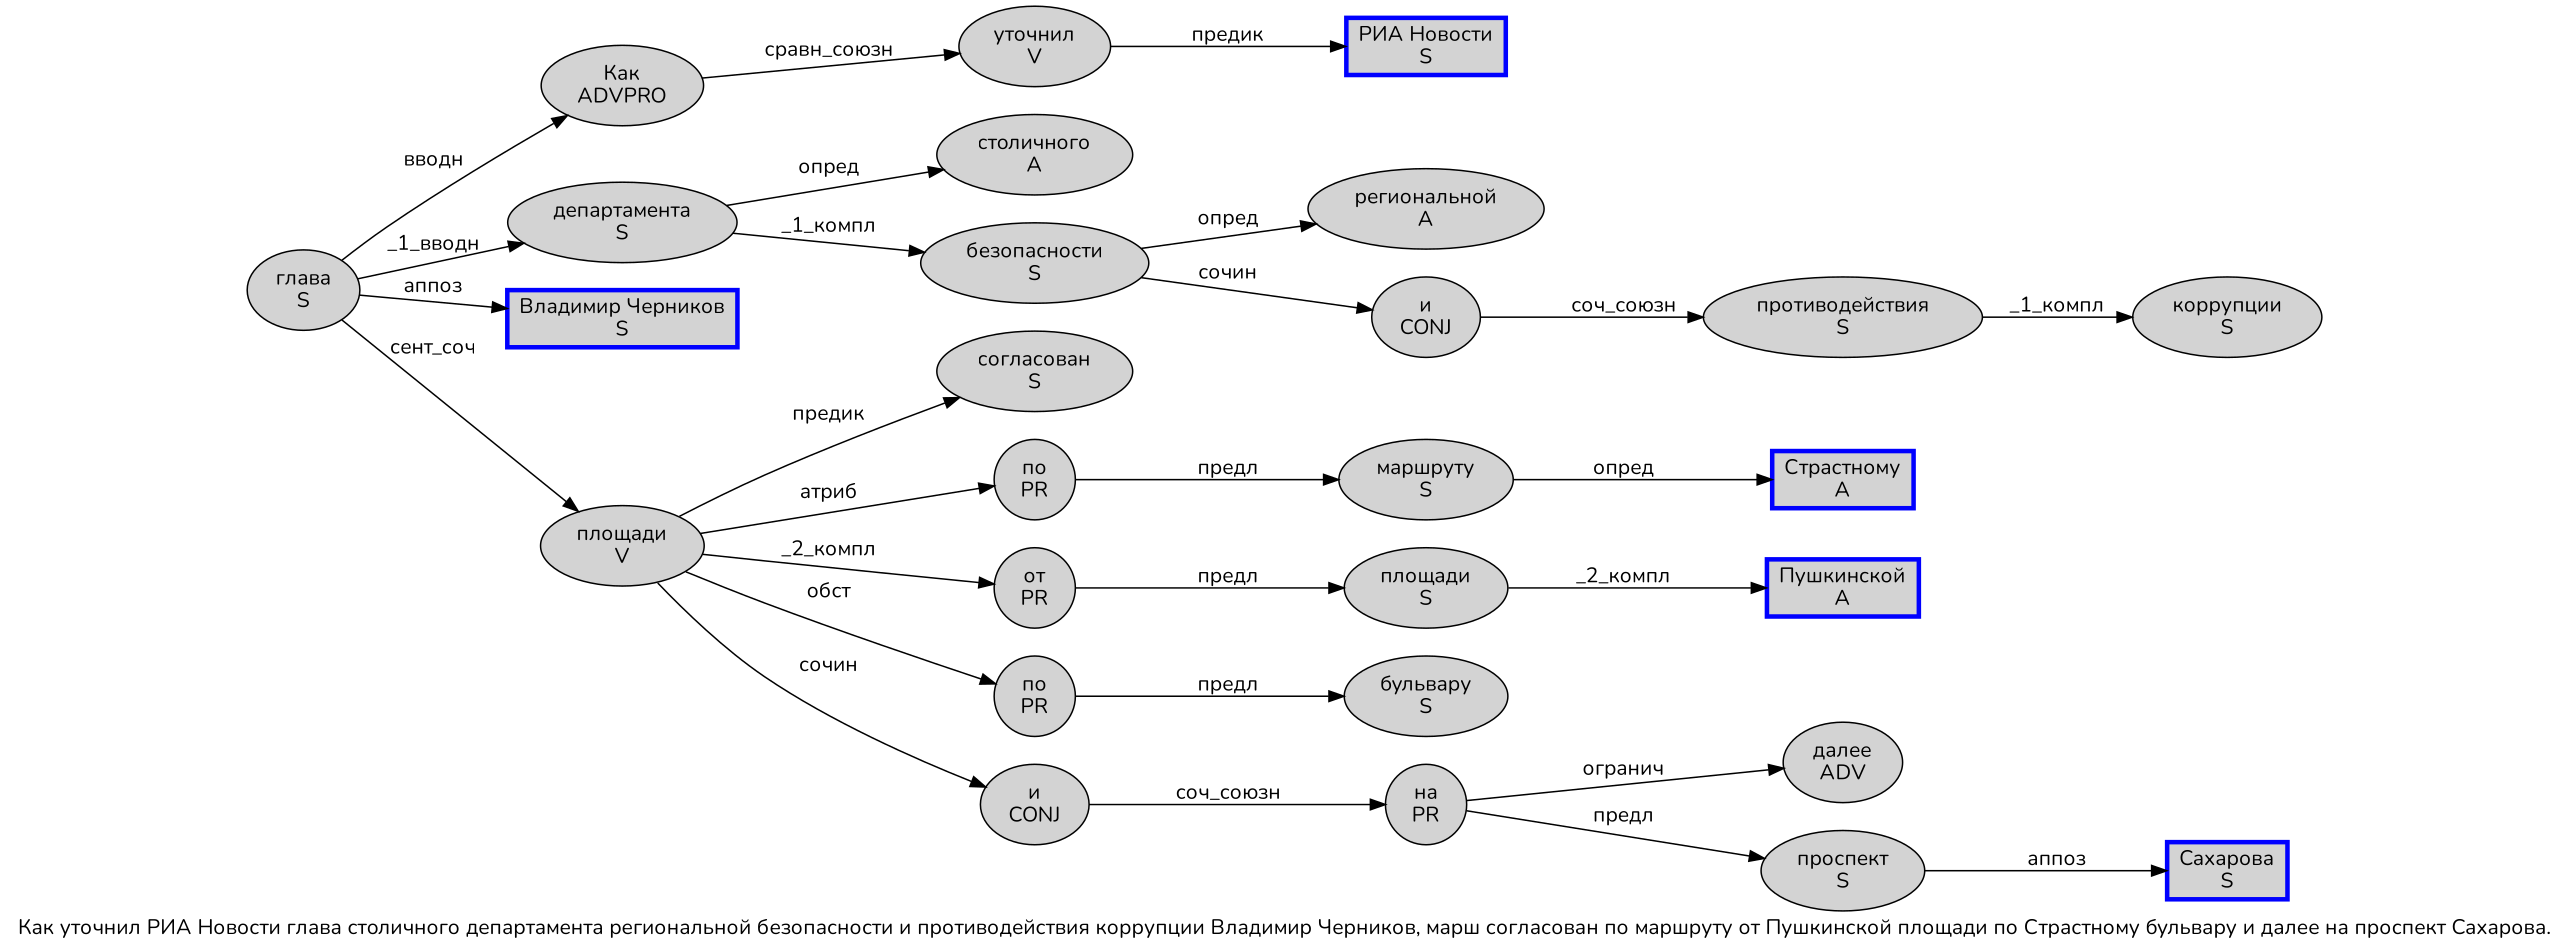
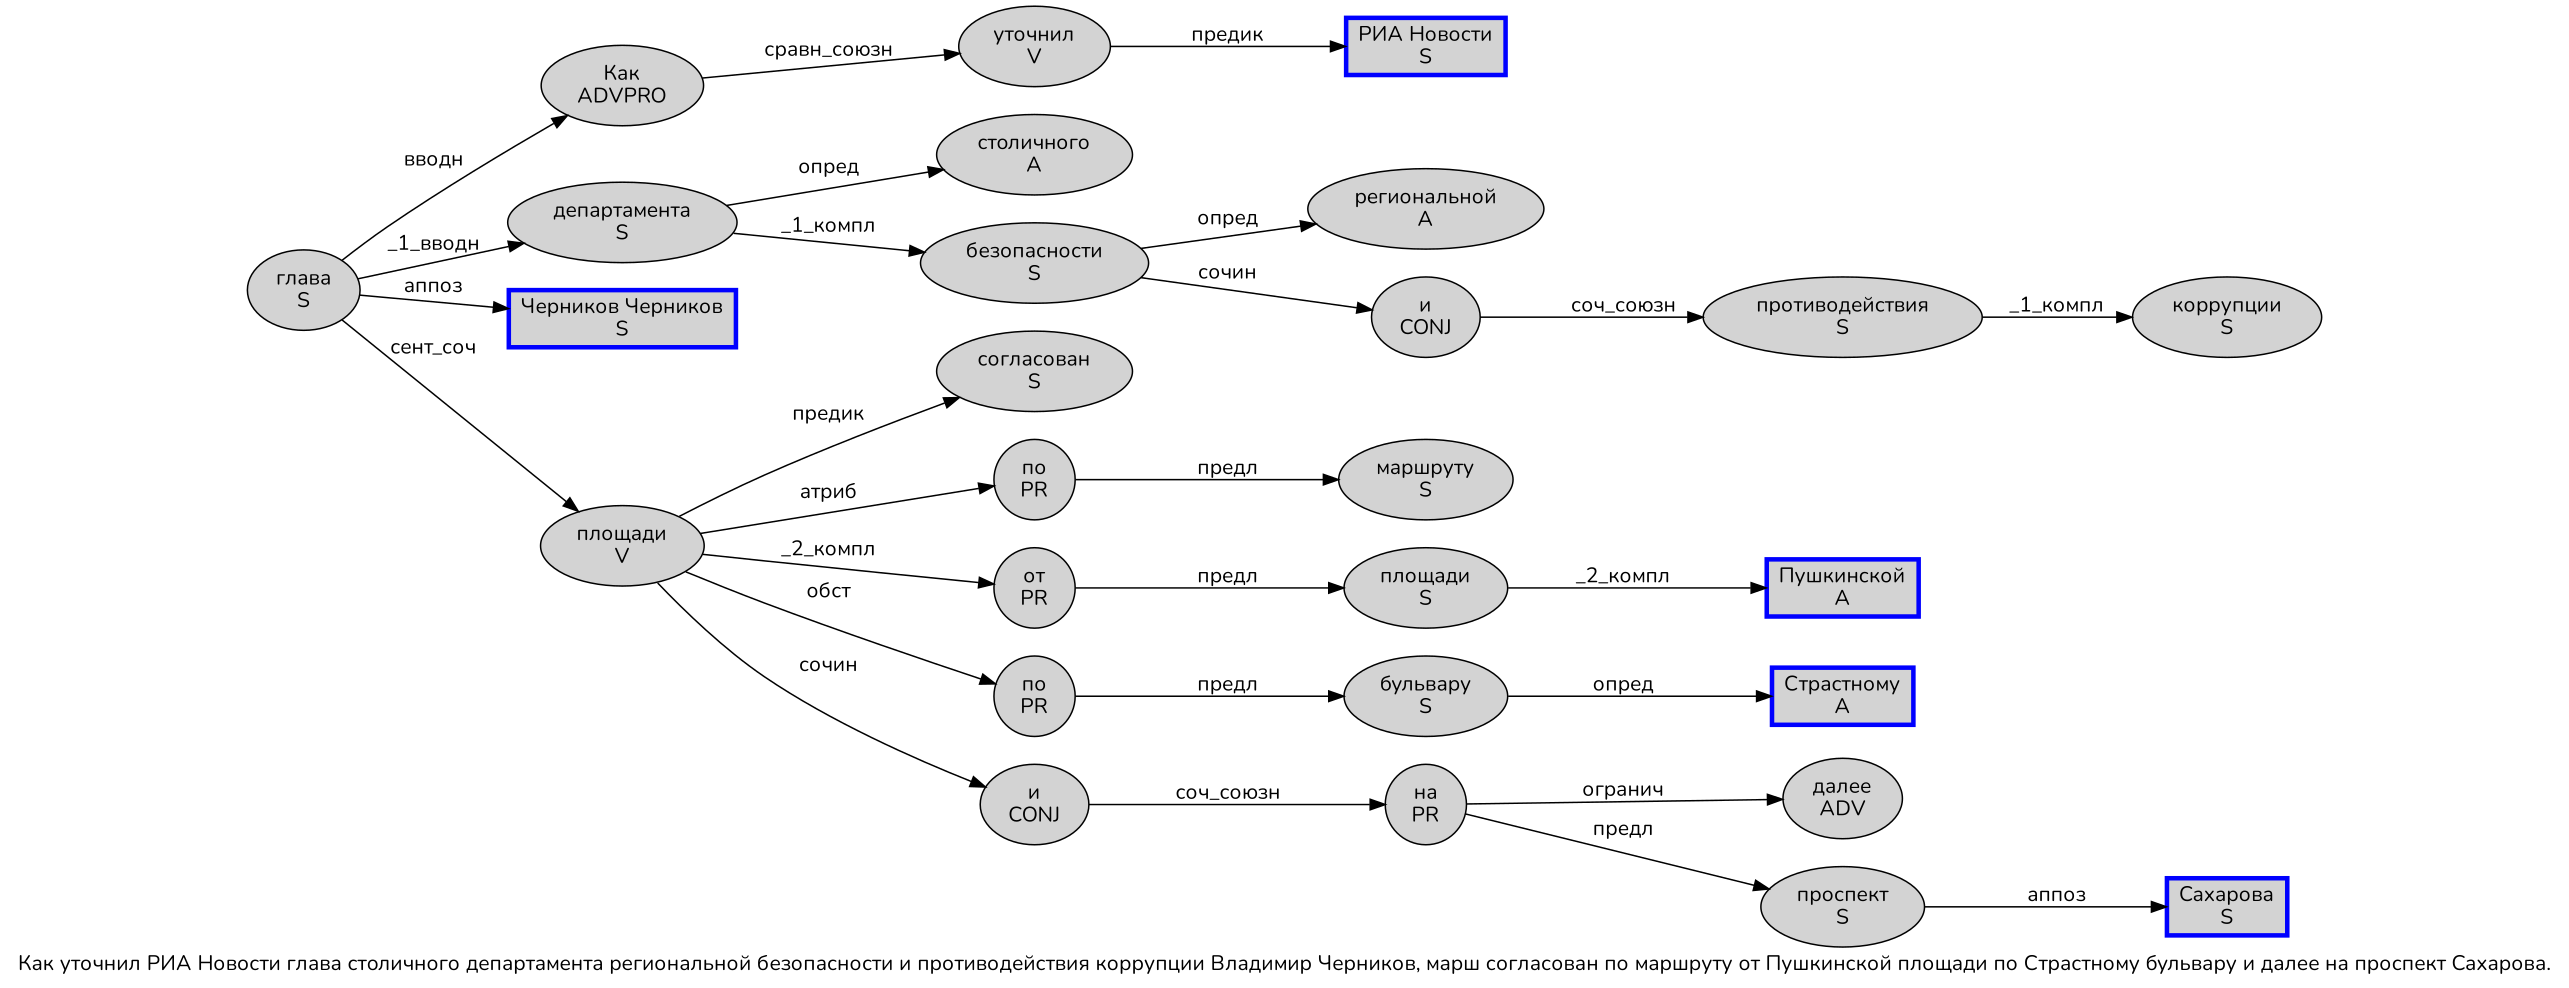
(622, 319) -> (622, 319)
(1635, 480) -> (1632, 696)
